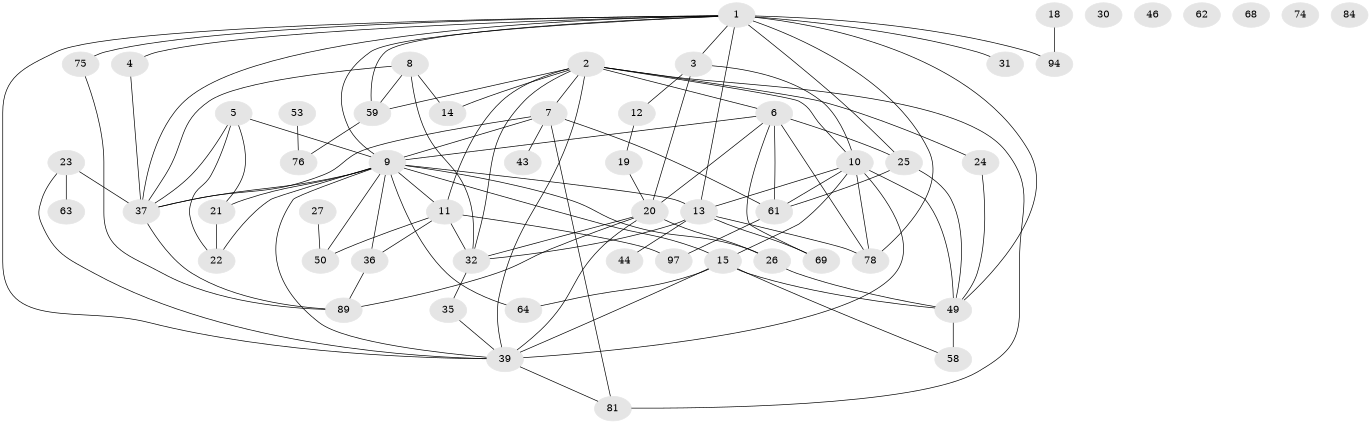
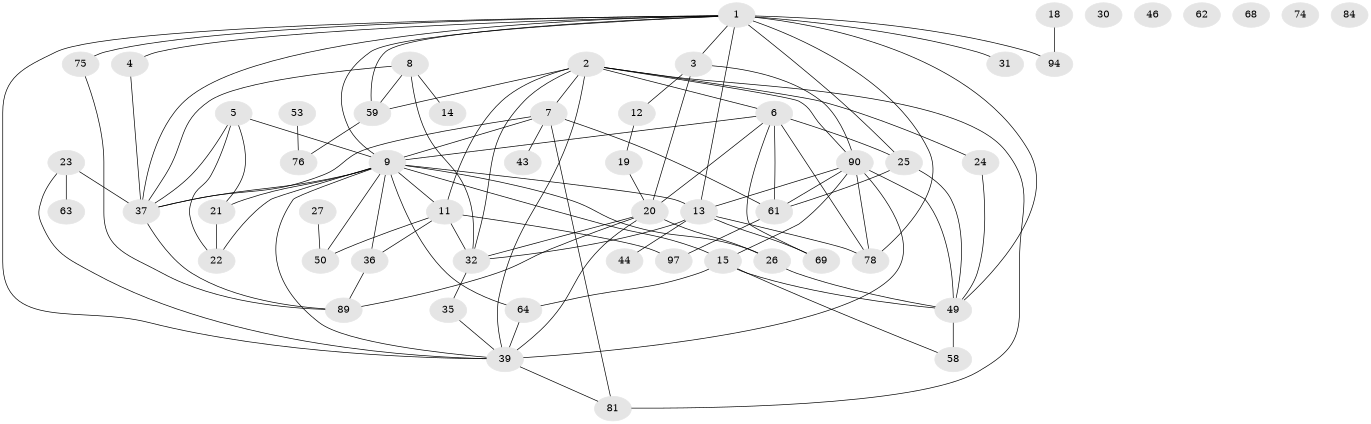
(511, 89) -> none
(855, 163) -> (855, 163)
(614, 311) -> (514, 335)
